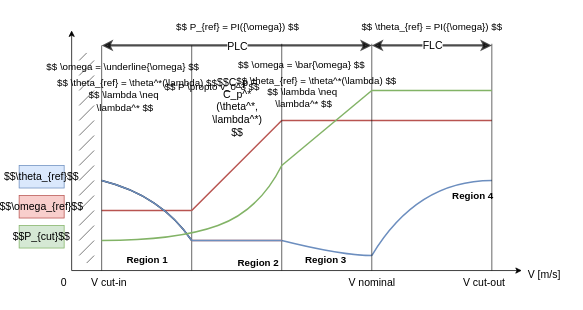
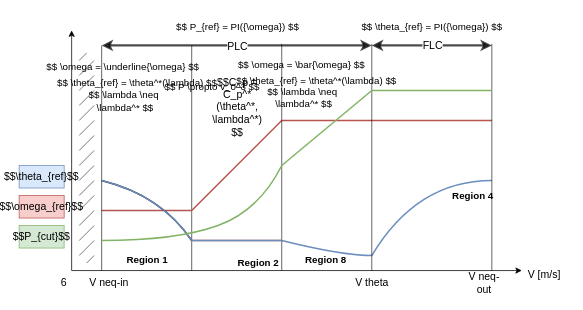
(326, 259) -> (326, 259)
(64, 282) -> (64, 282)
(109, 282) -> (109, 282)
(372, 282) -> (372, 282)
(484, 282) -> (484, 282)
